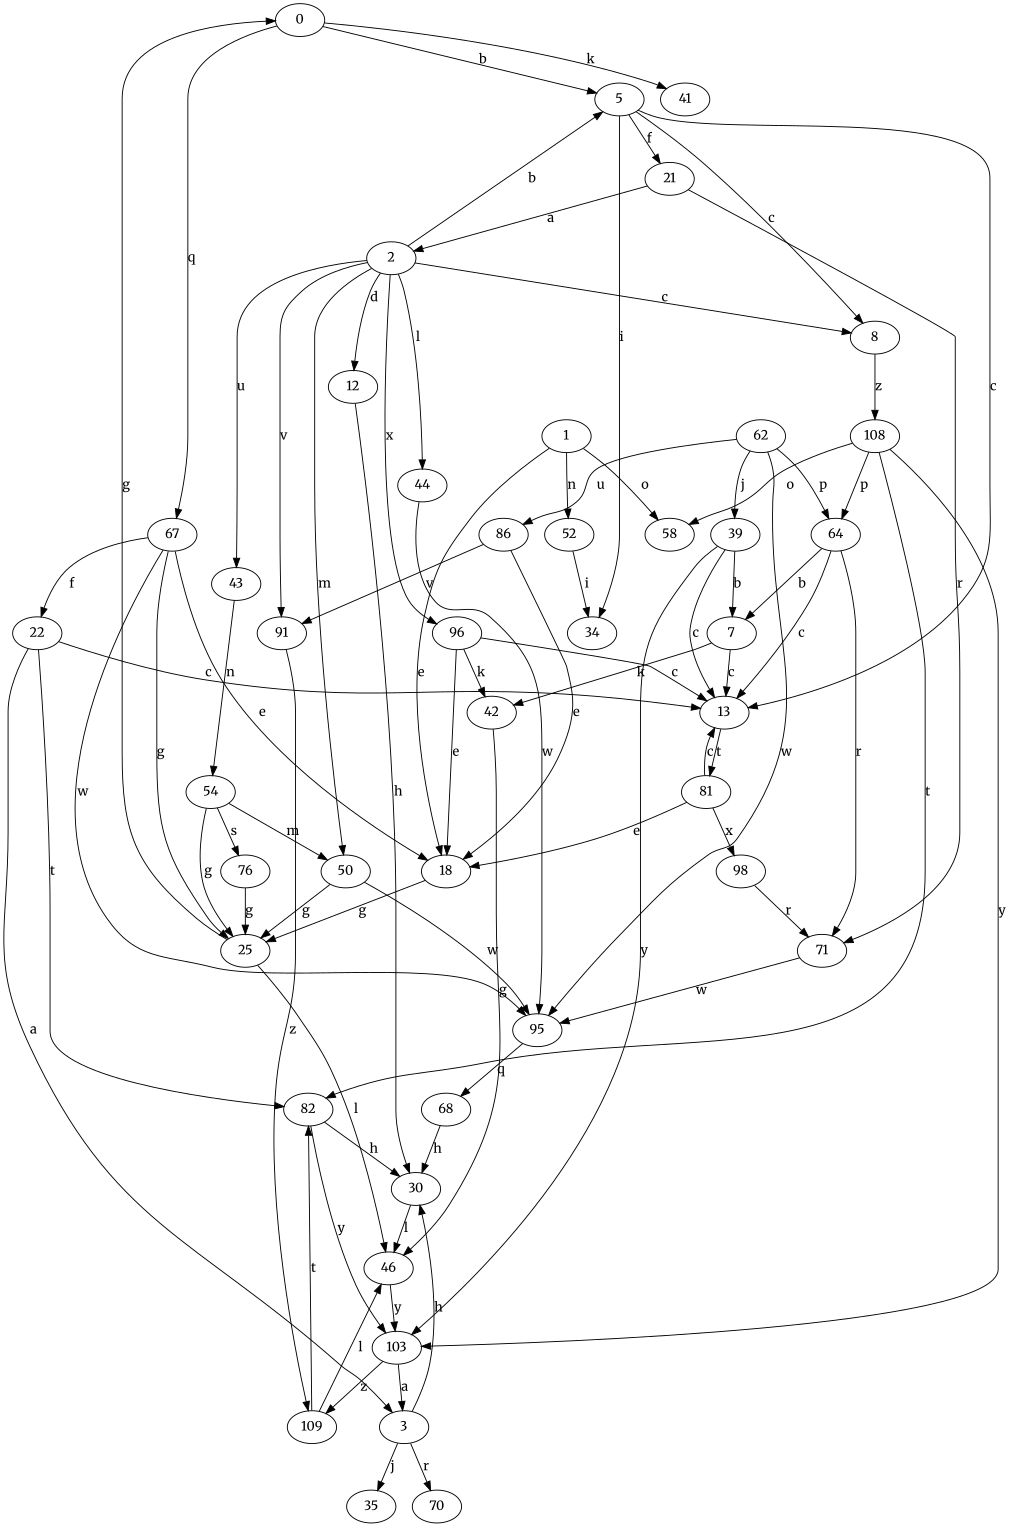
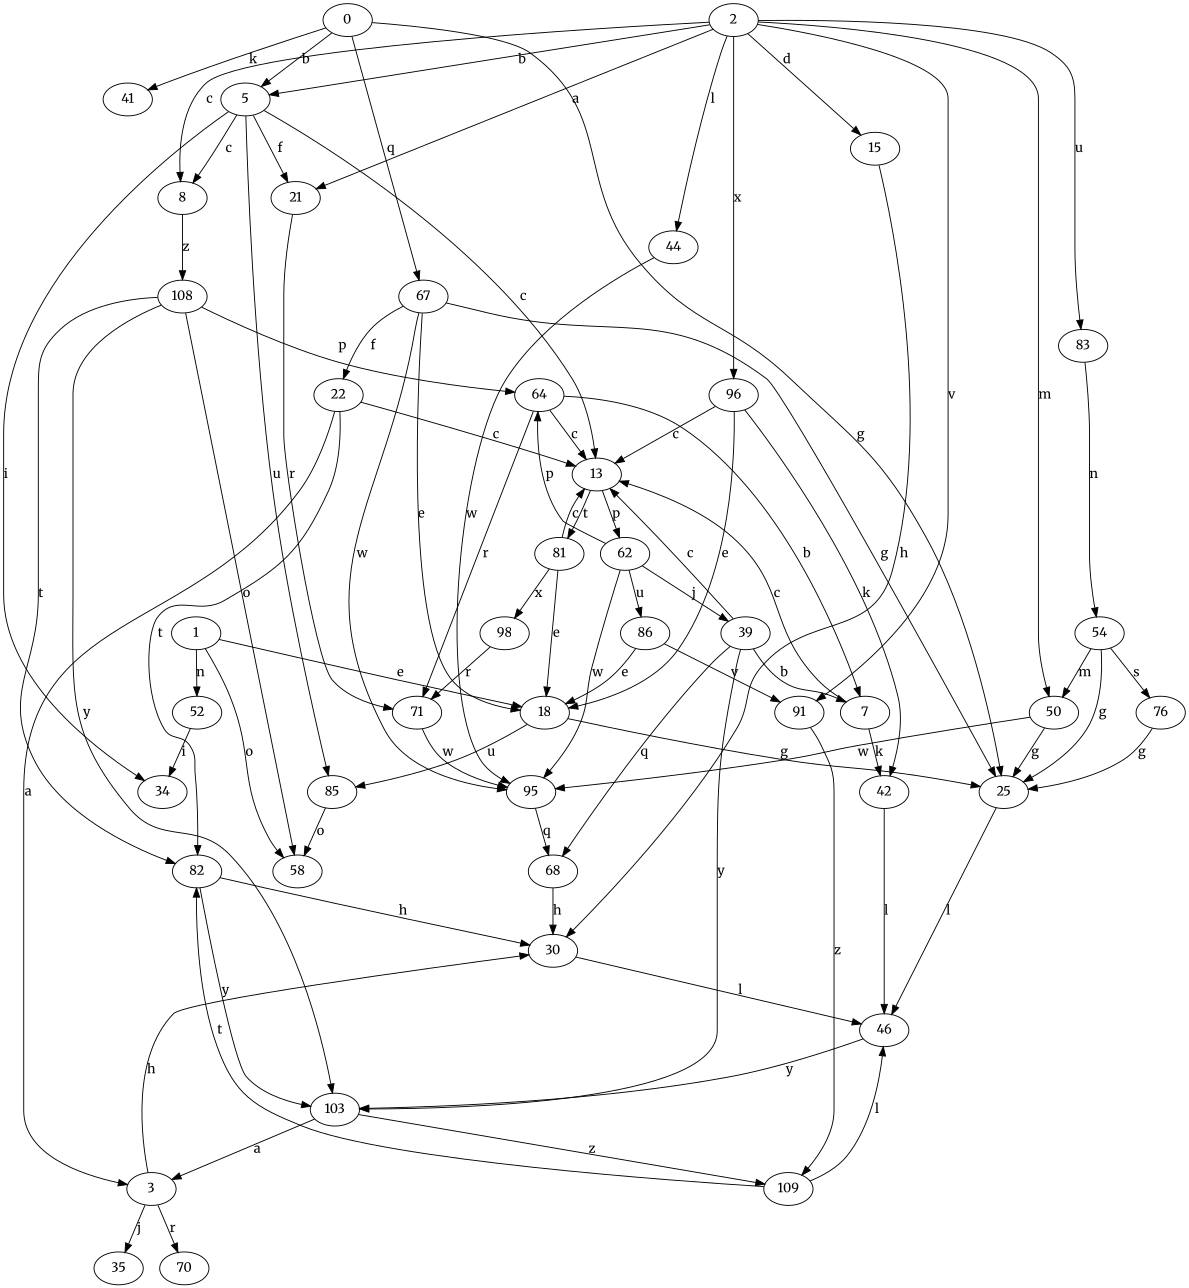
(535, 217) -> (519, 107)
(353, 387) -> (875, 149)
(122, 450) -> (711, 323)
none -> (609, 510)
(236, 584) -> (1083, 346)
none -> (644, 743)
none -> (332, 792)
(503, 991) -> (886, 911)
